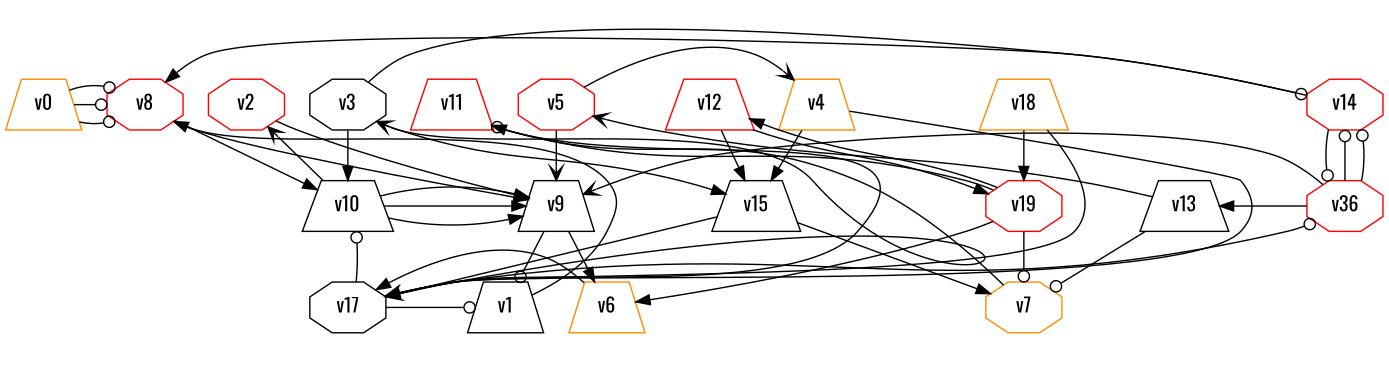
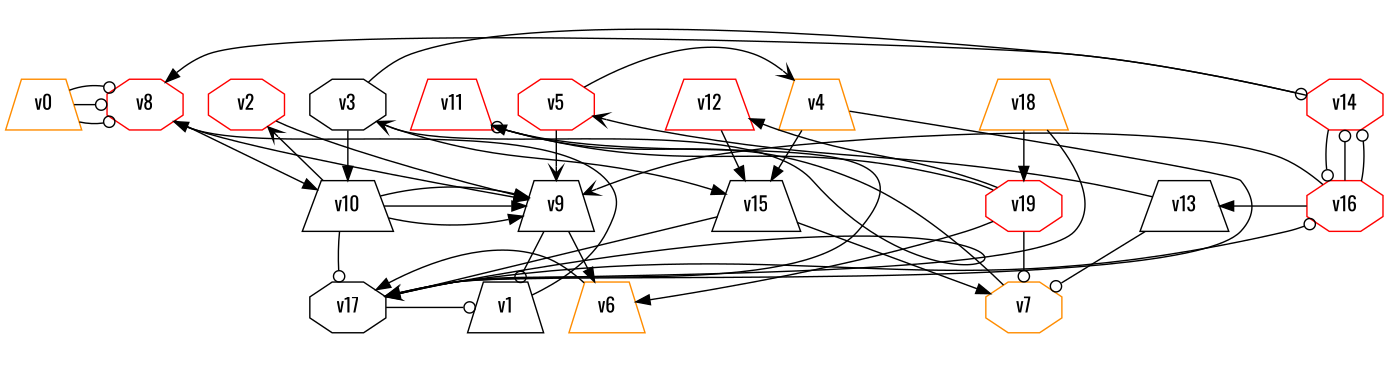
(864, 158) -> none
(1345, 206) -> (1345, 206)
(357, 263) -> (338, 251)
